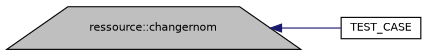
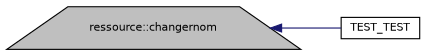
(381, 28) -> (380, 28)
